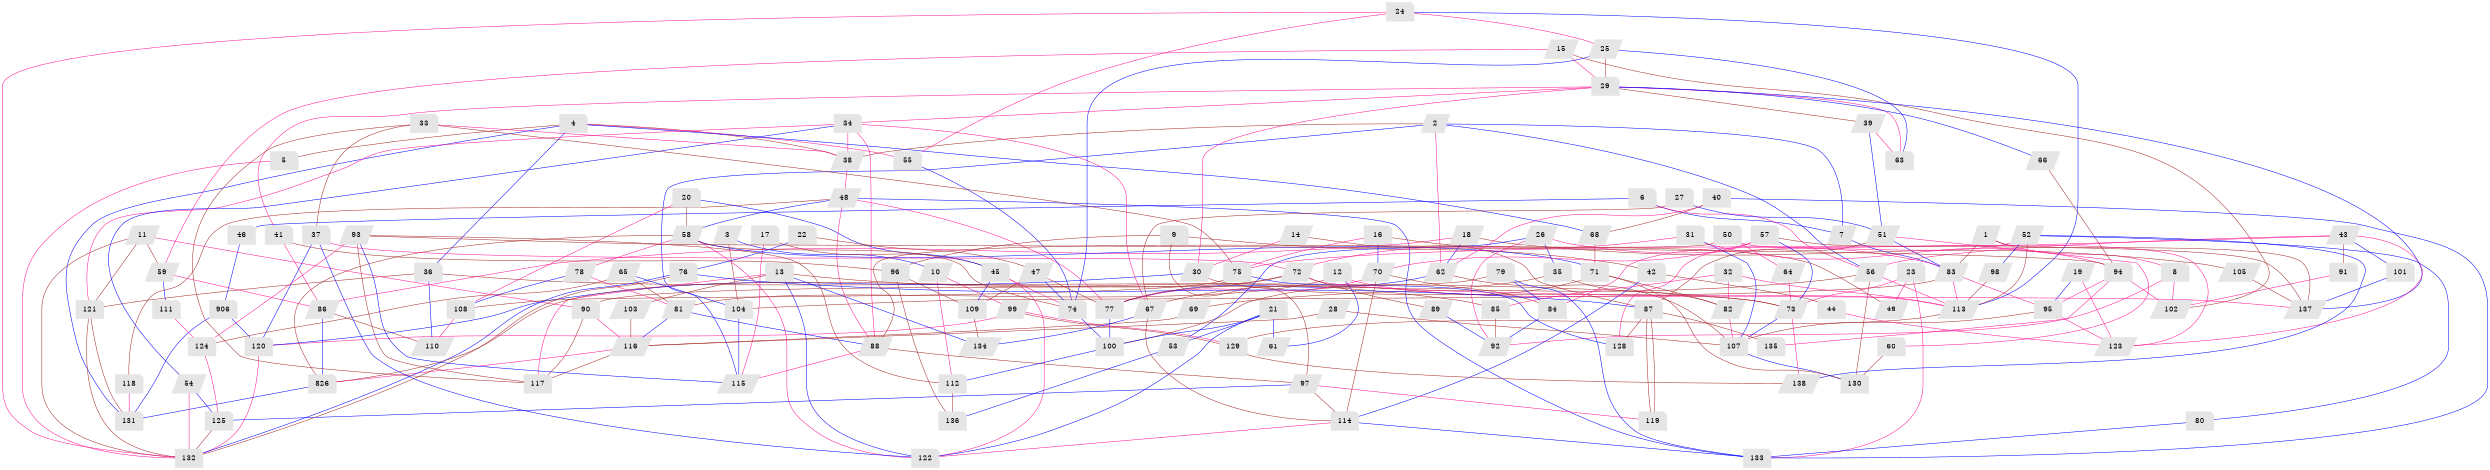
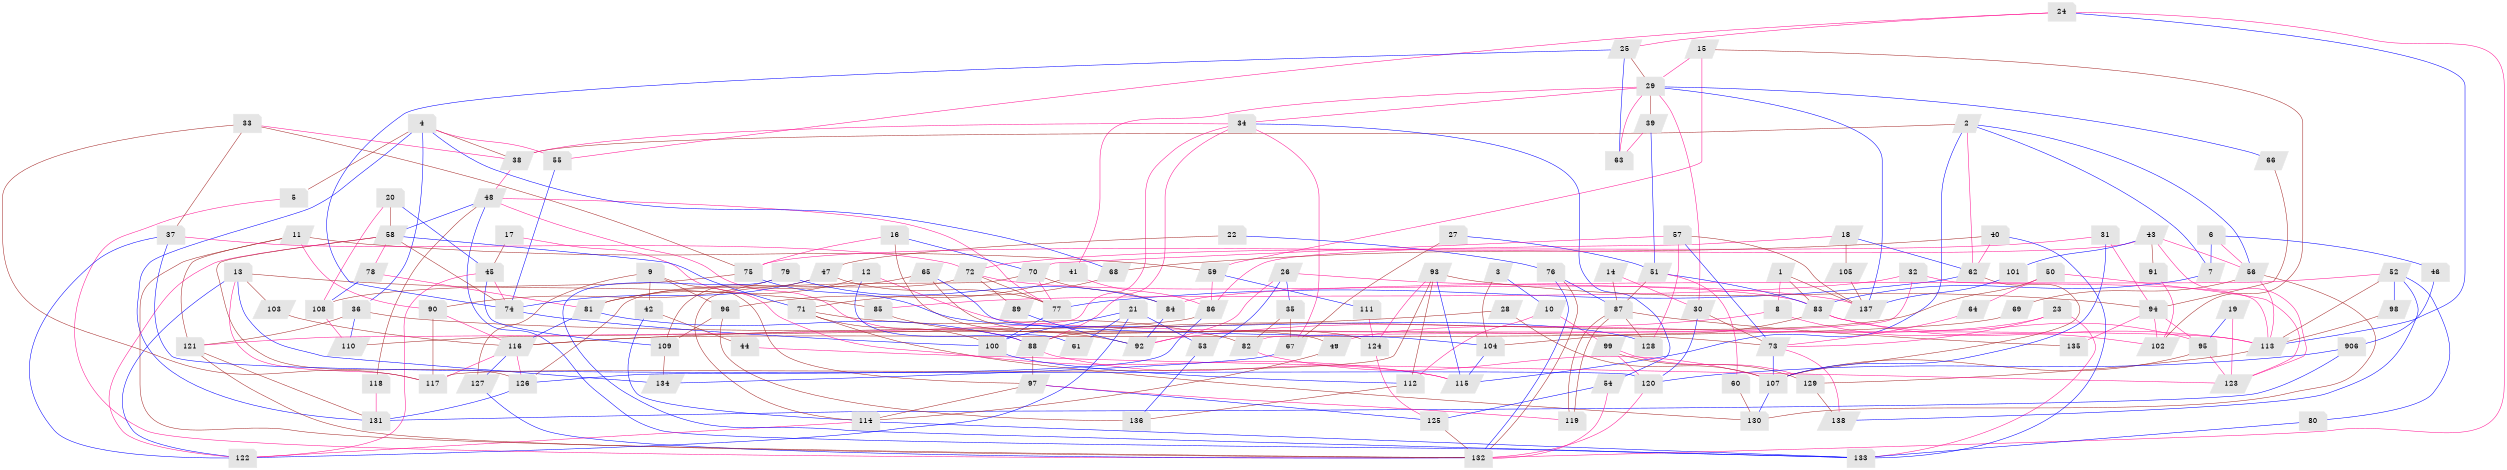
(581, 367) -> (473, 365)
(322, 384) -> (523, 384)
none -> (478, 384)
(1216, 401) -> (1101, 397)
